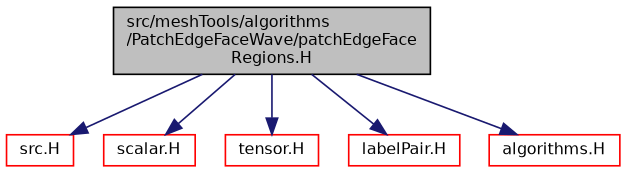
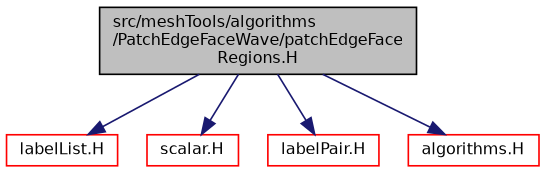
(40, 150) -> (62, 150)
(272, 150) -> none
